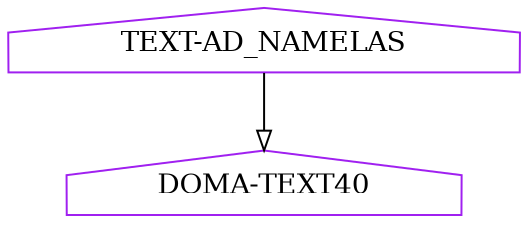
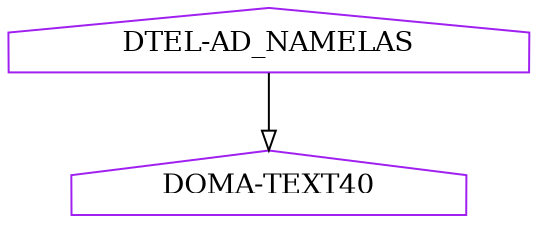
(264, 44) -> (269, 44)
